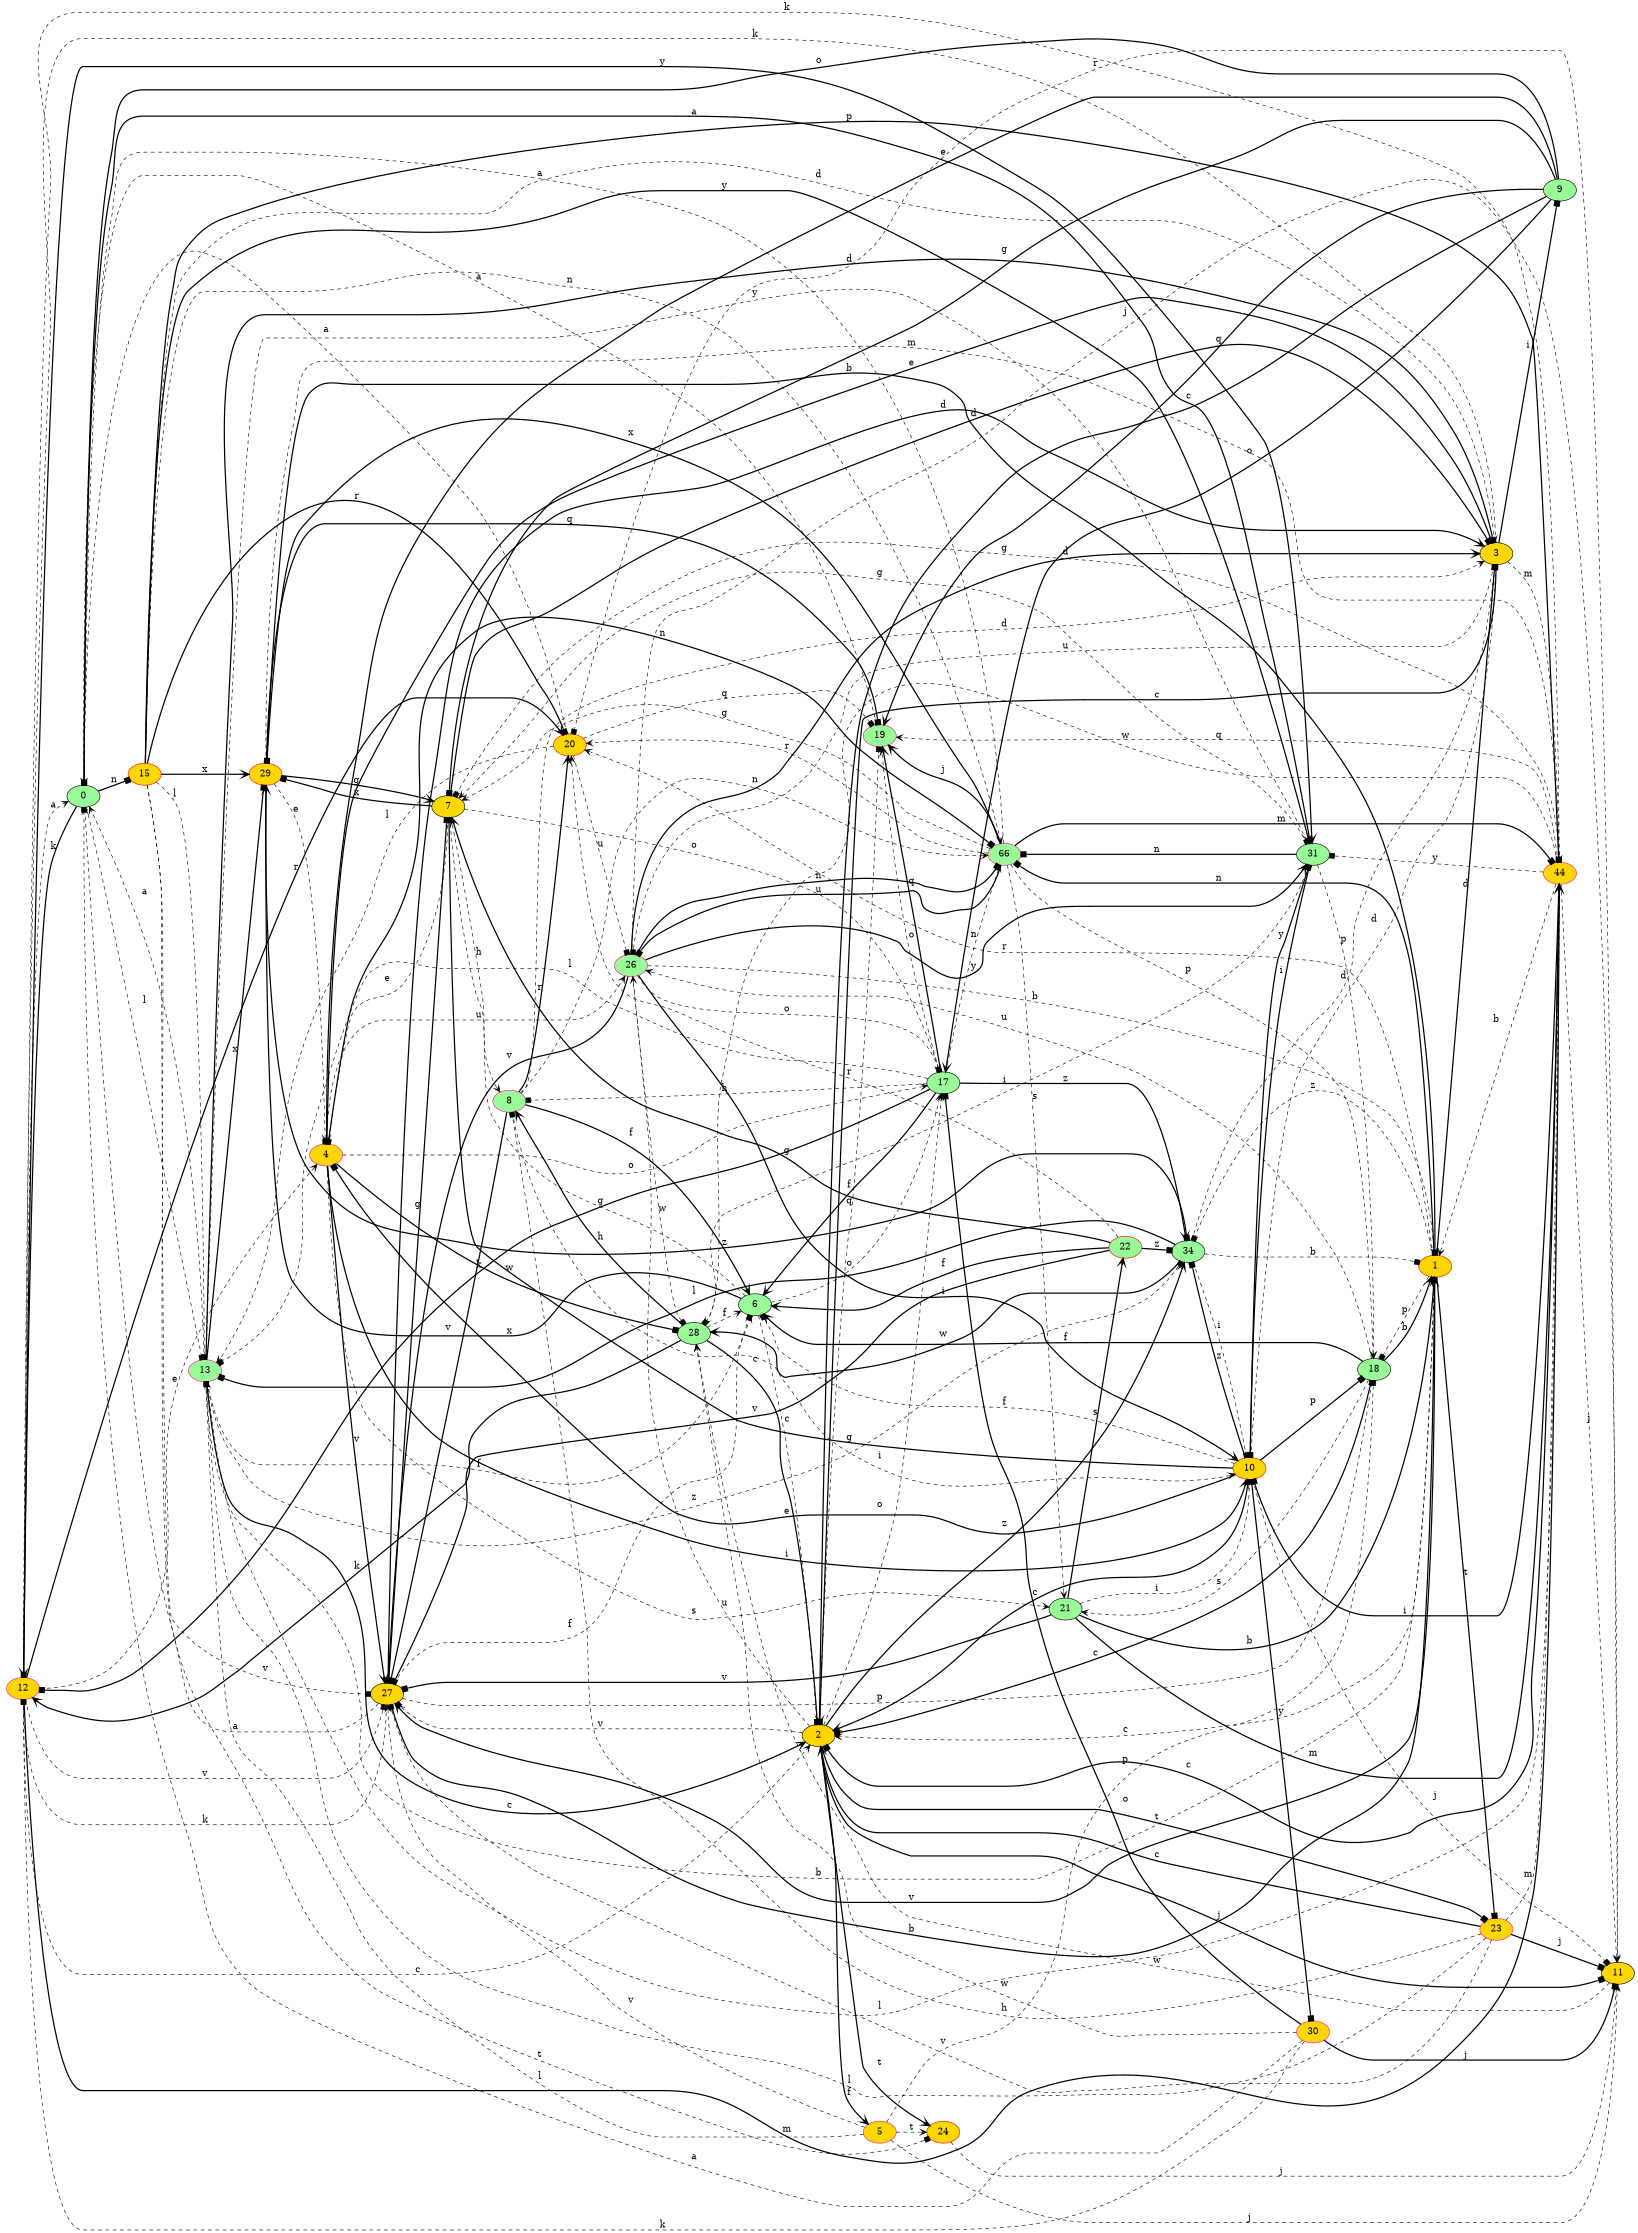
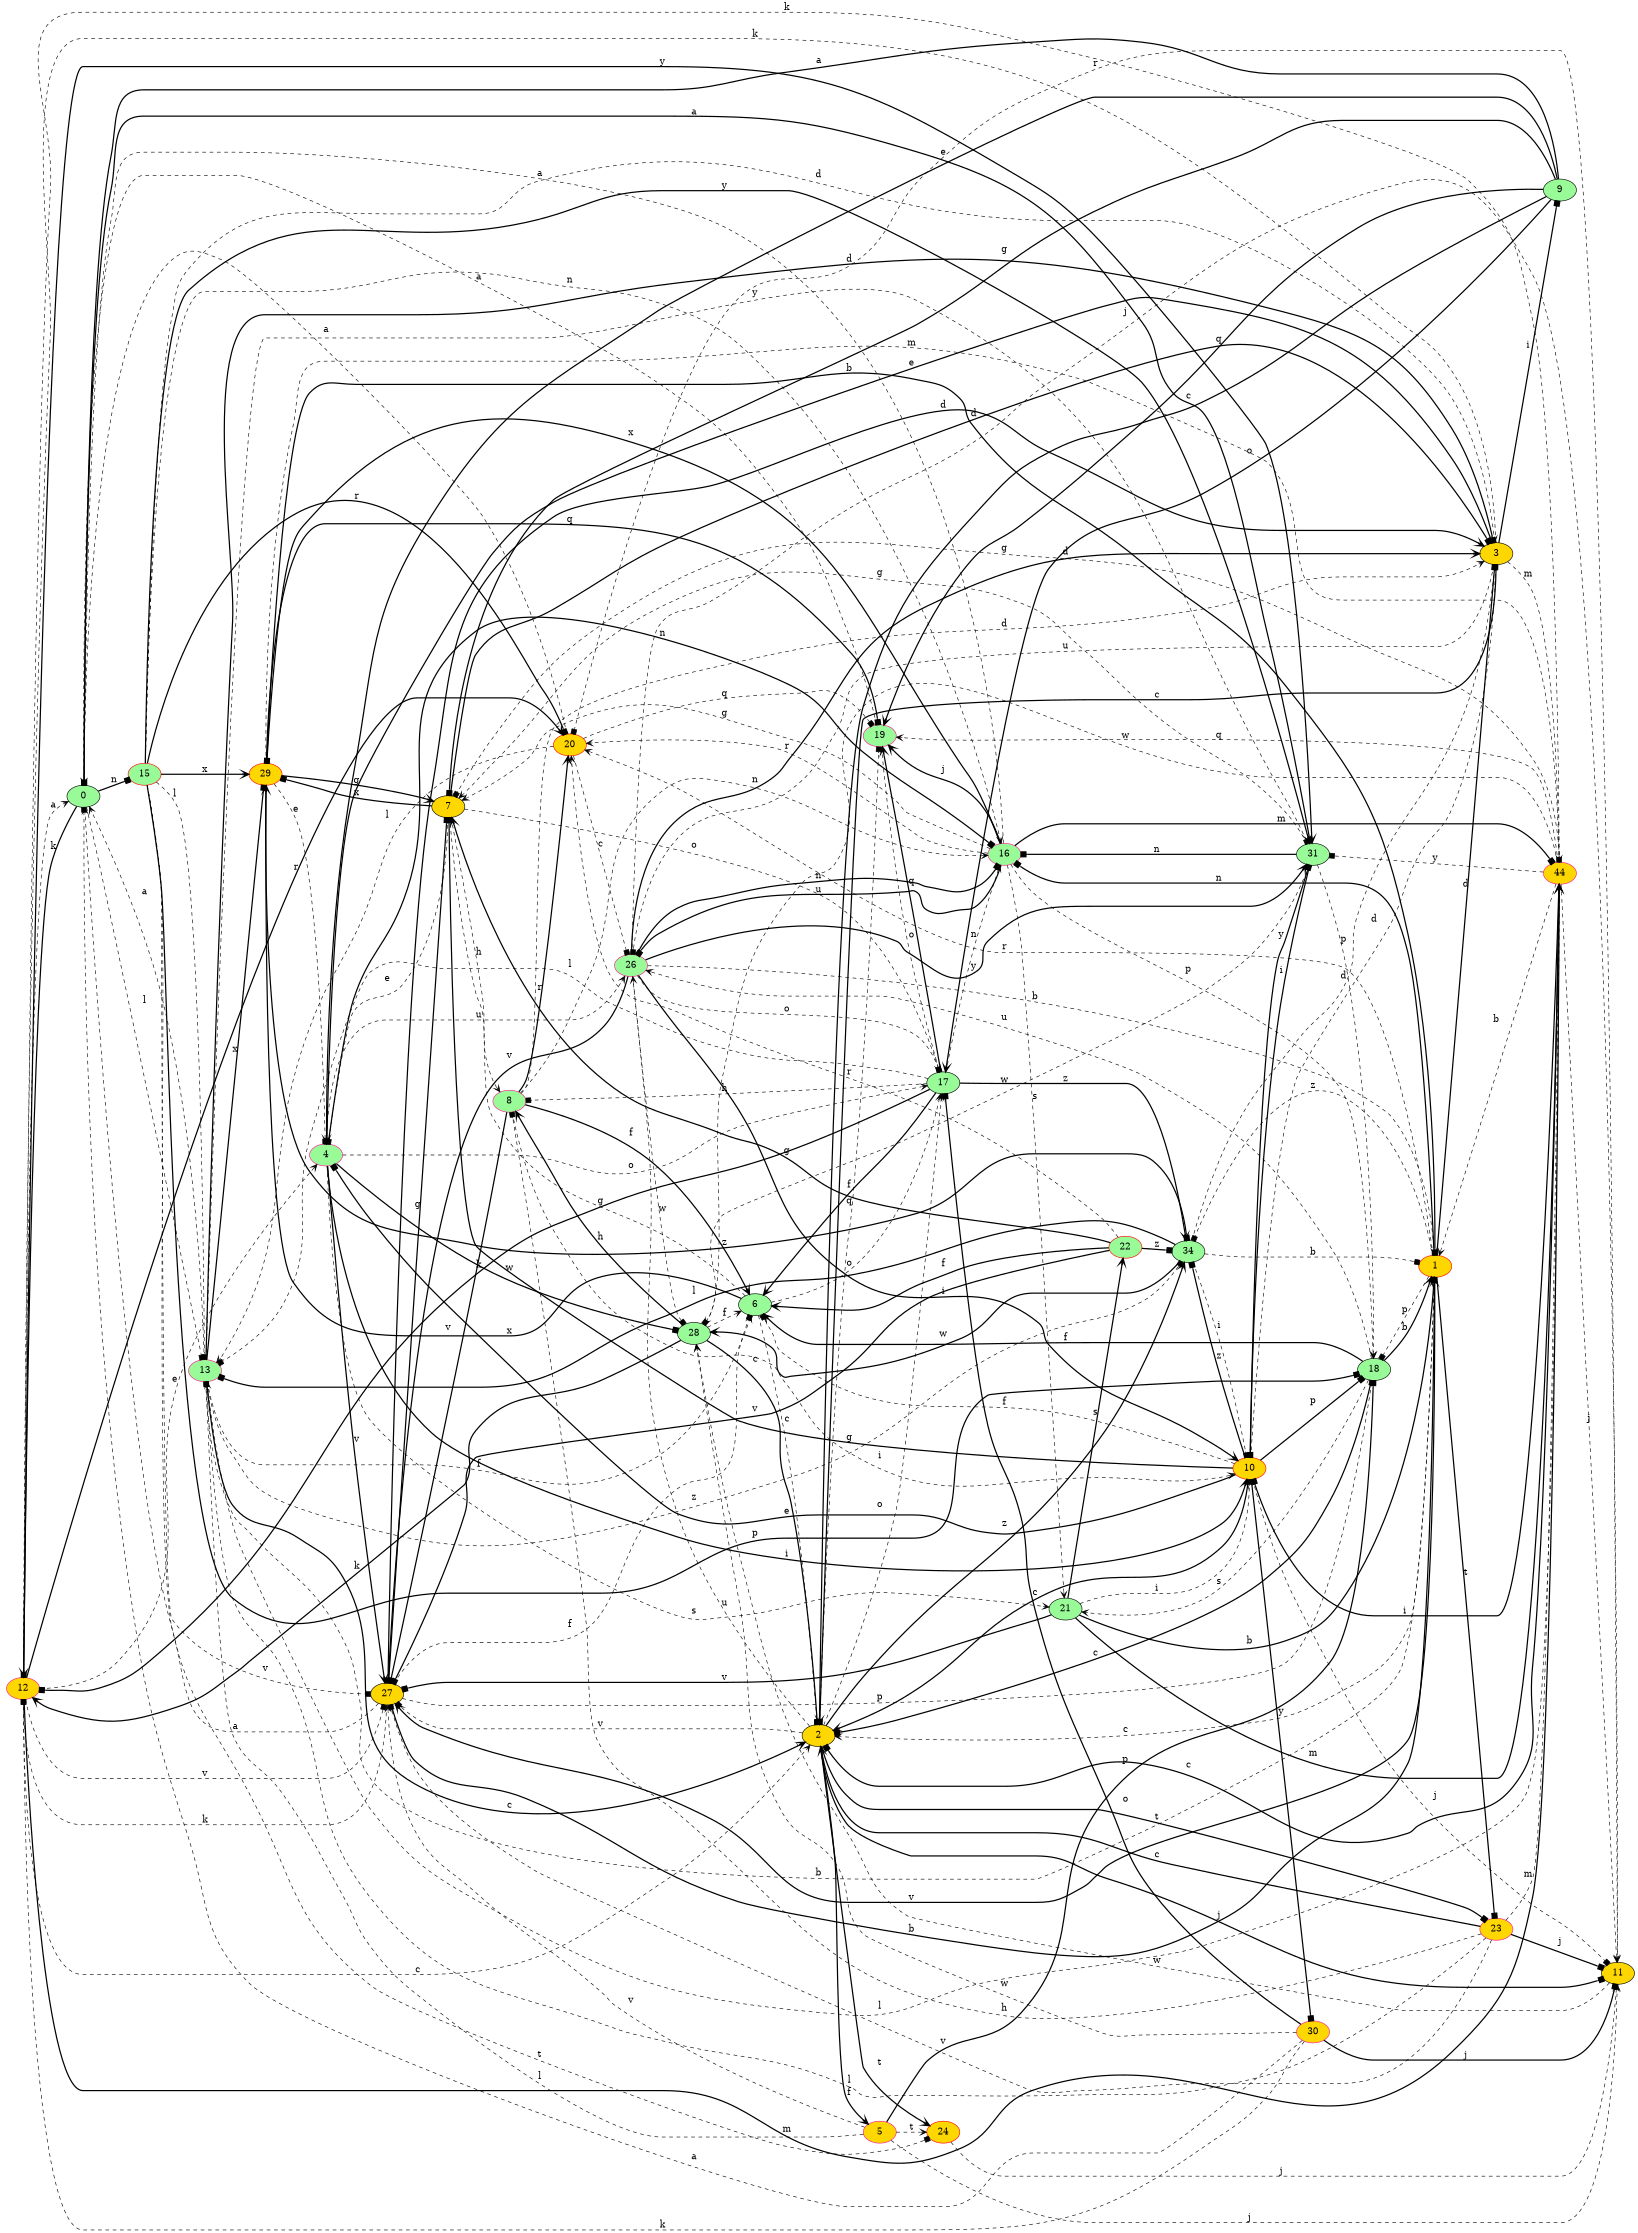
(819, 61) -> (819, 61)
(881, 122) -> (383, 1603)
(145, 774) -> (145, 774)
(600, 844) -> (600, 844)
(1004, 854) -> (1004, 854)
(1004, 1080) -> (1004, 1080)
(326, 1155) -> (326, 1155)
(1156, 1756) -> (1156, 1756)
